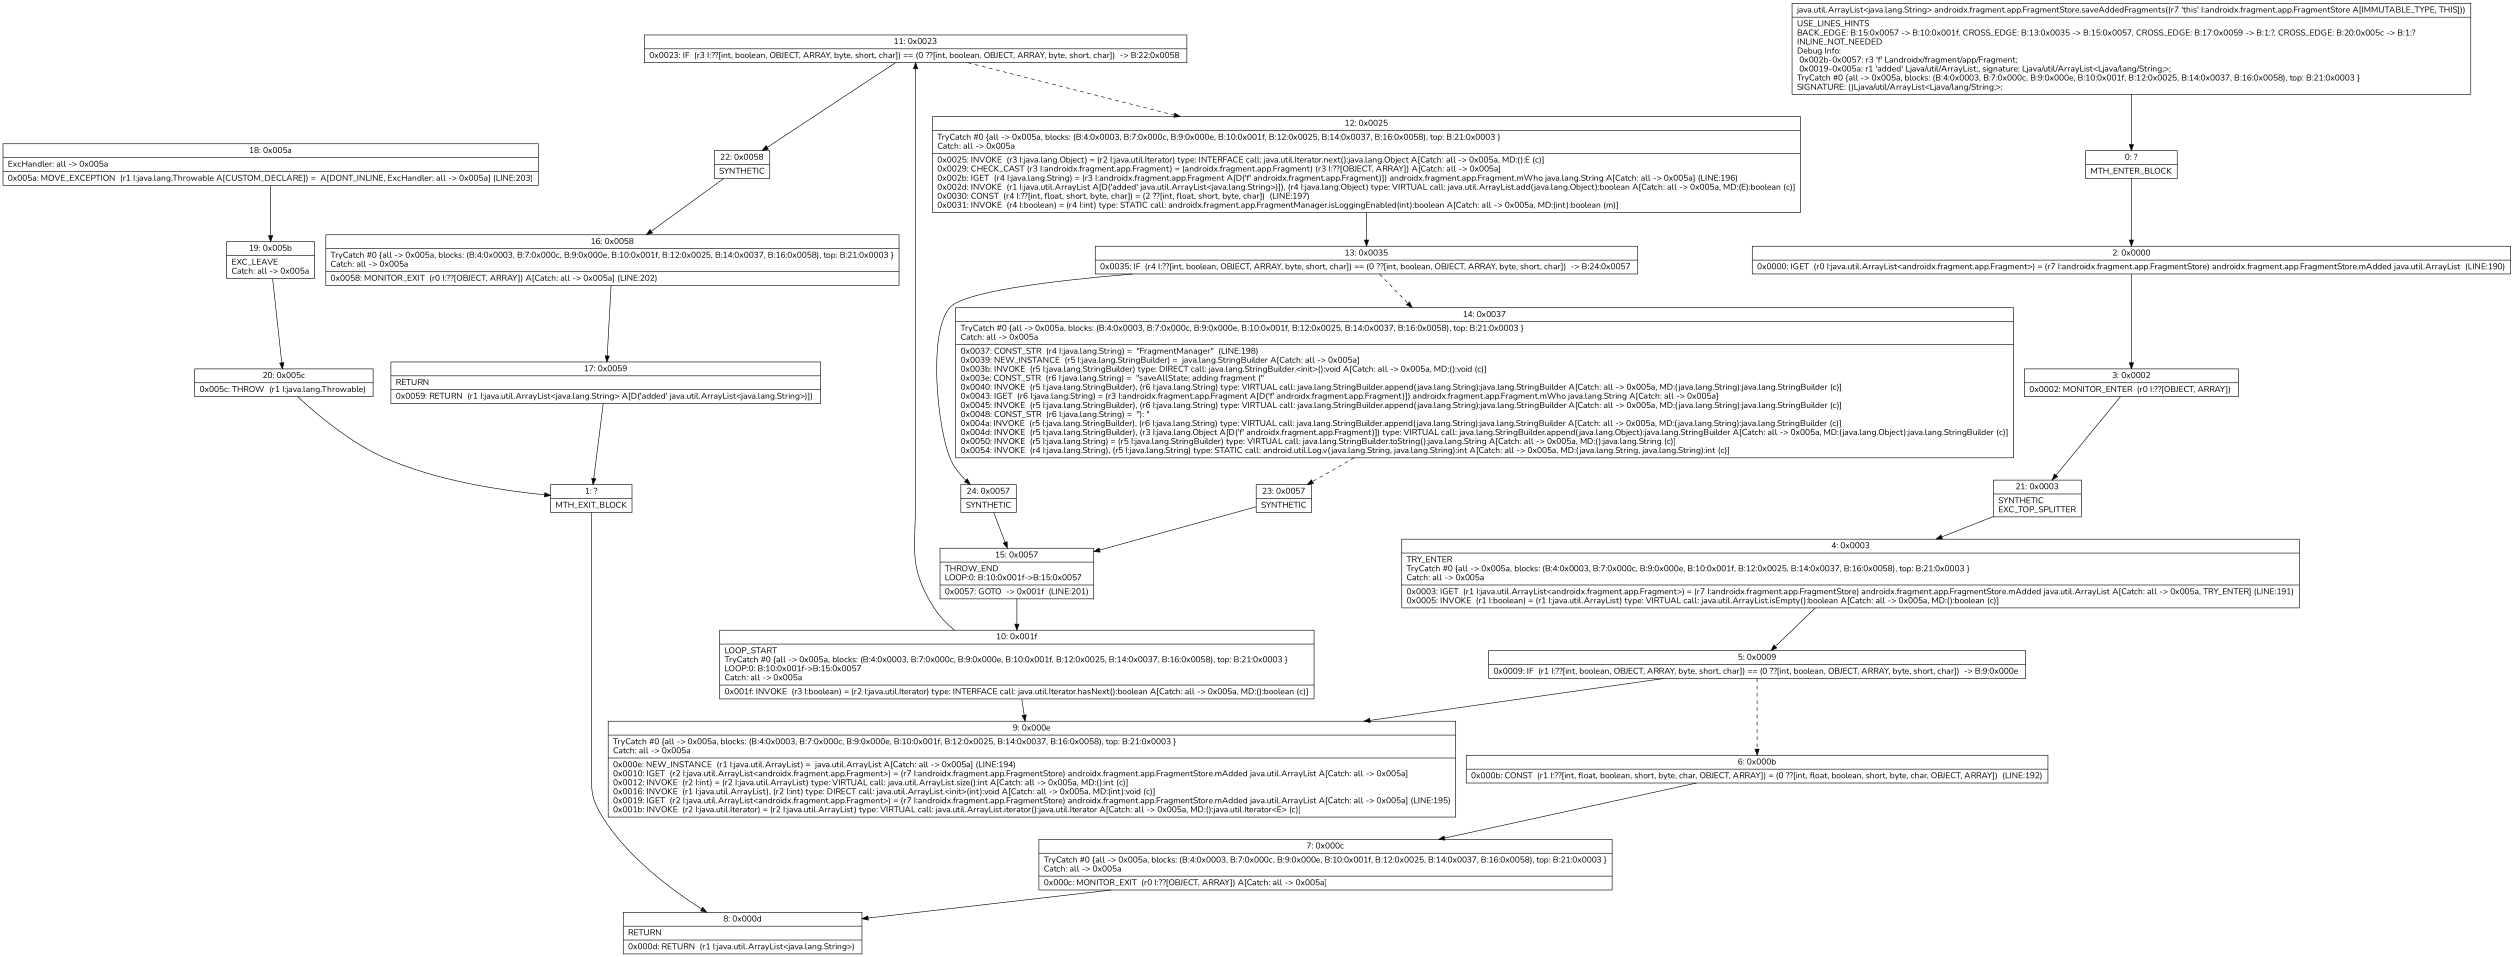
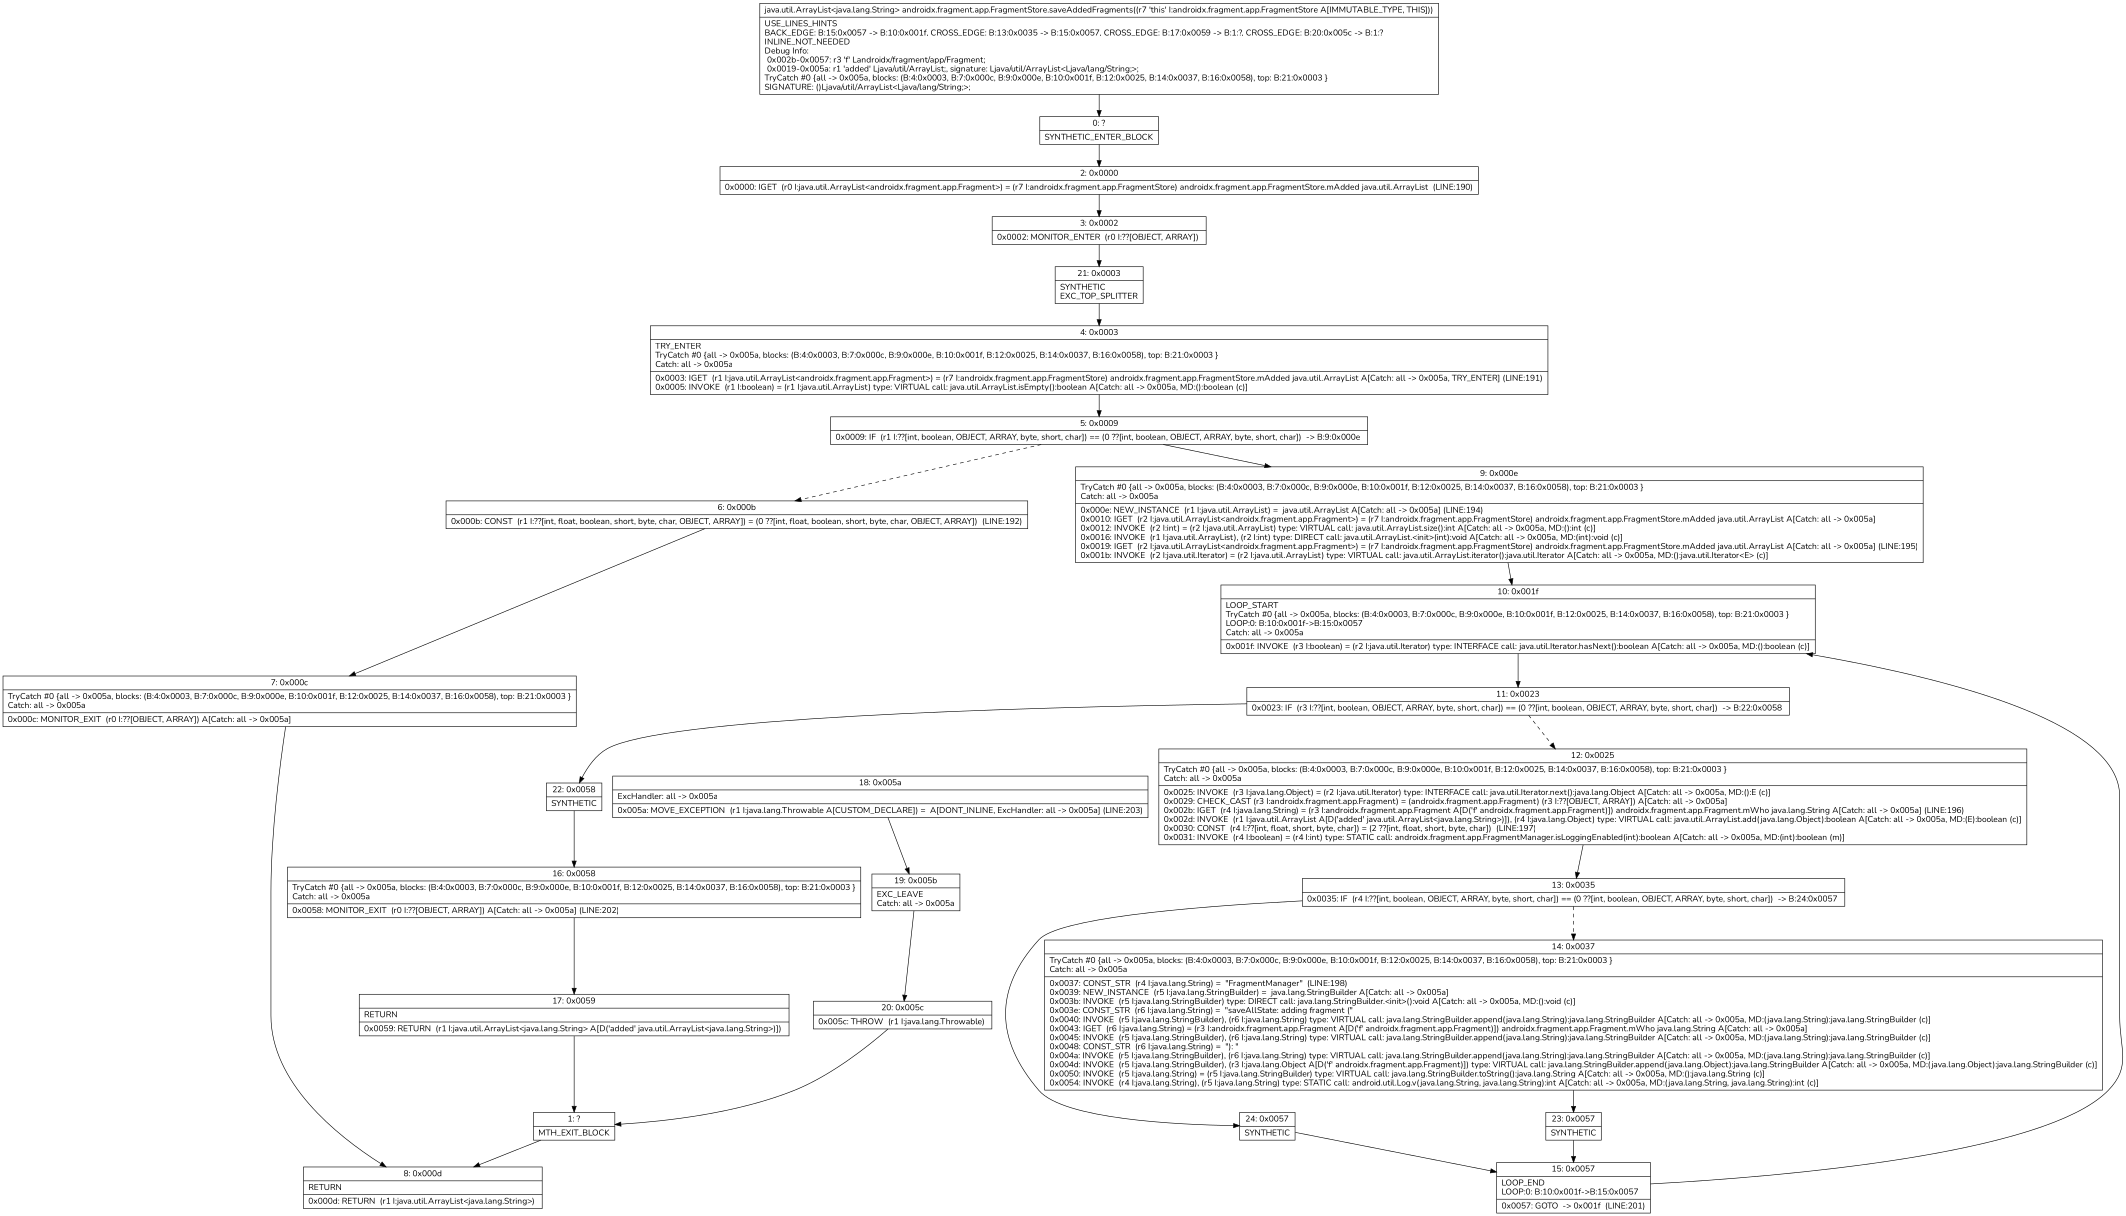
(2131, 171) -> (1099, 137)
(1333, 470) -> (1574, 1098)
(972, 569) -> (1524, 1183)
(1023, 707) -> (1509, 571)
